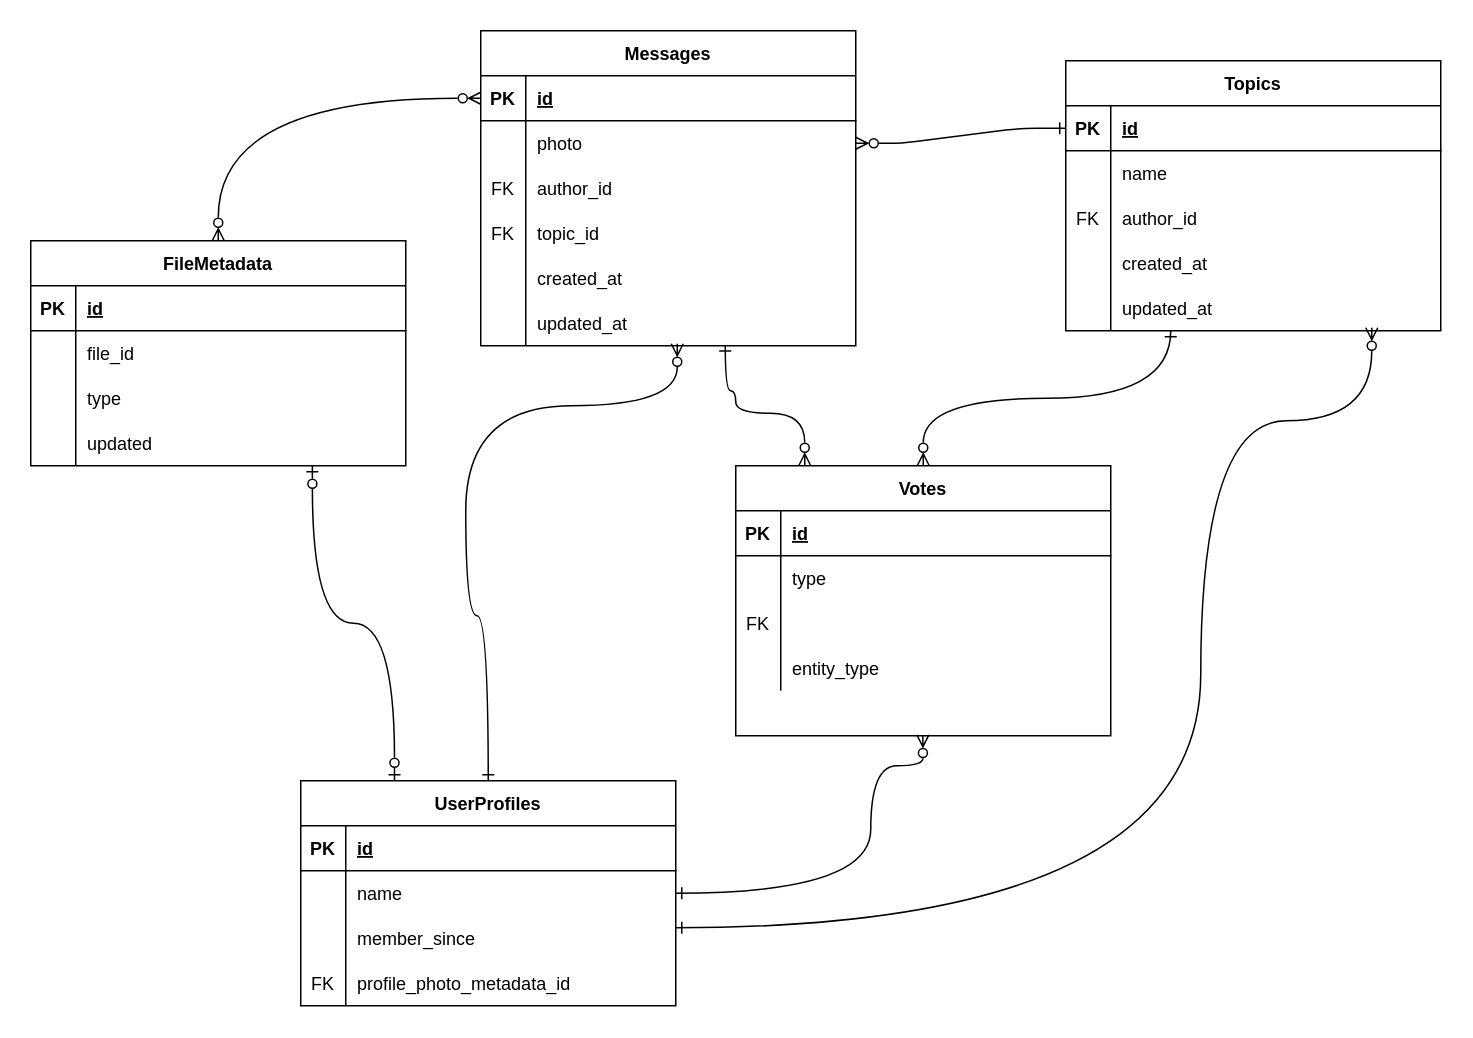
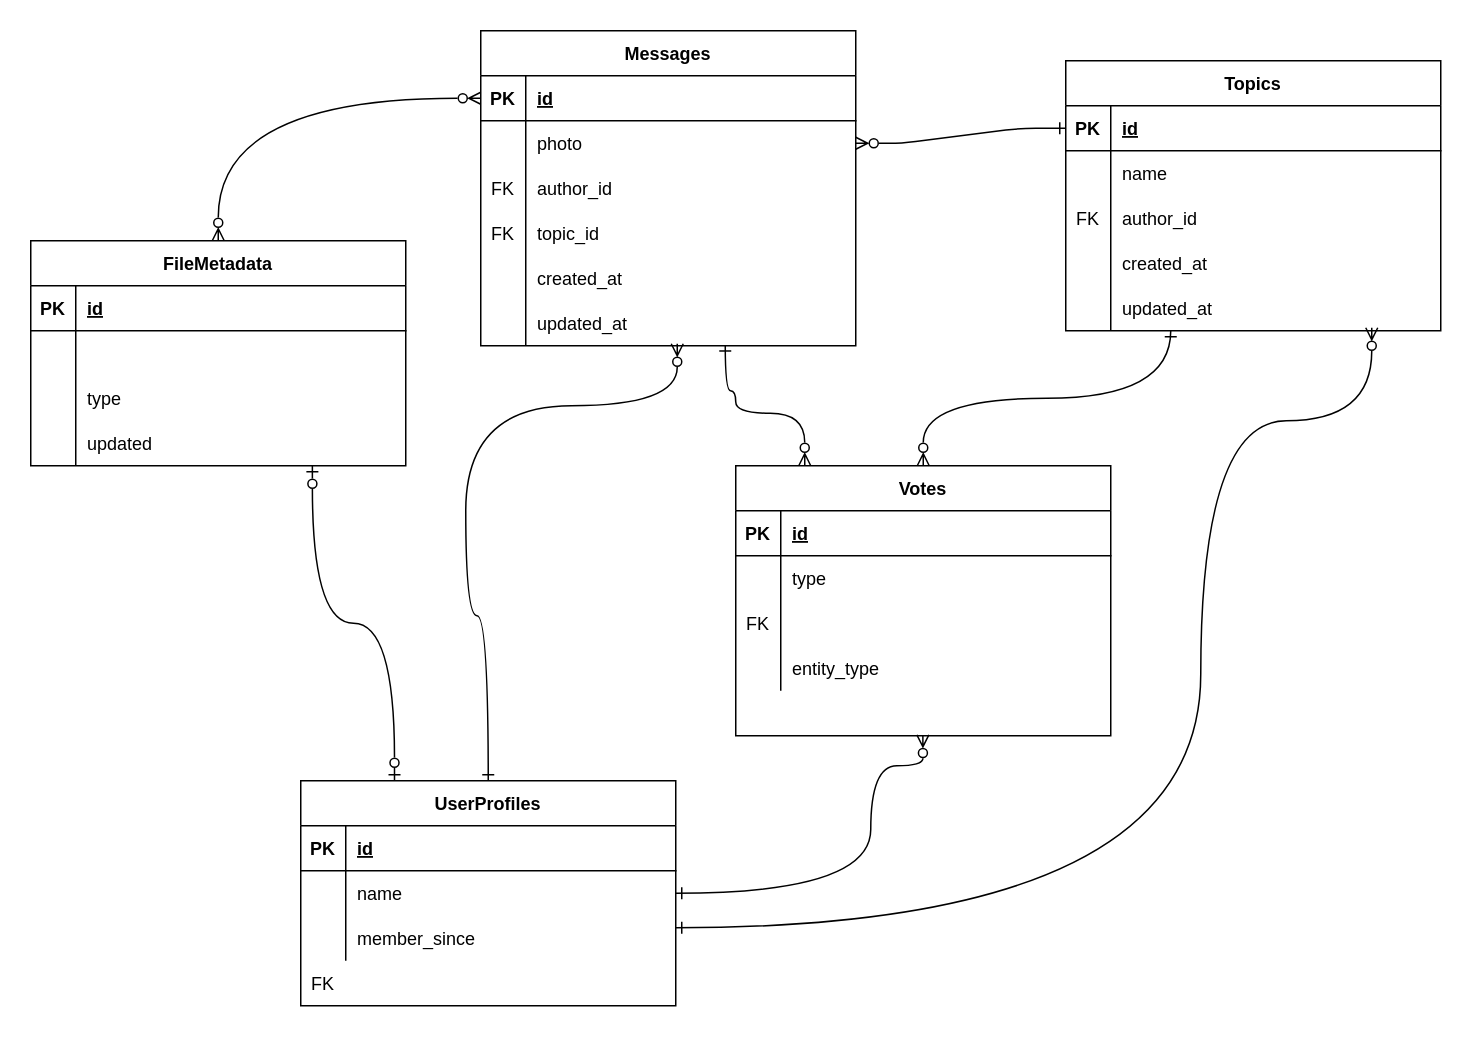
(241, 353) -> none
(511, 983) -> none
